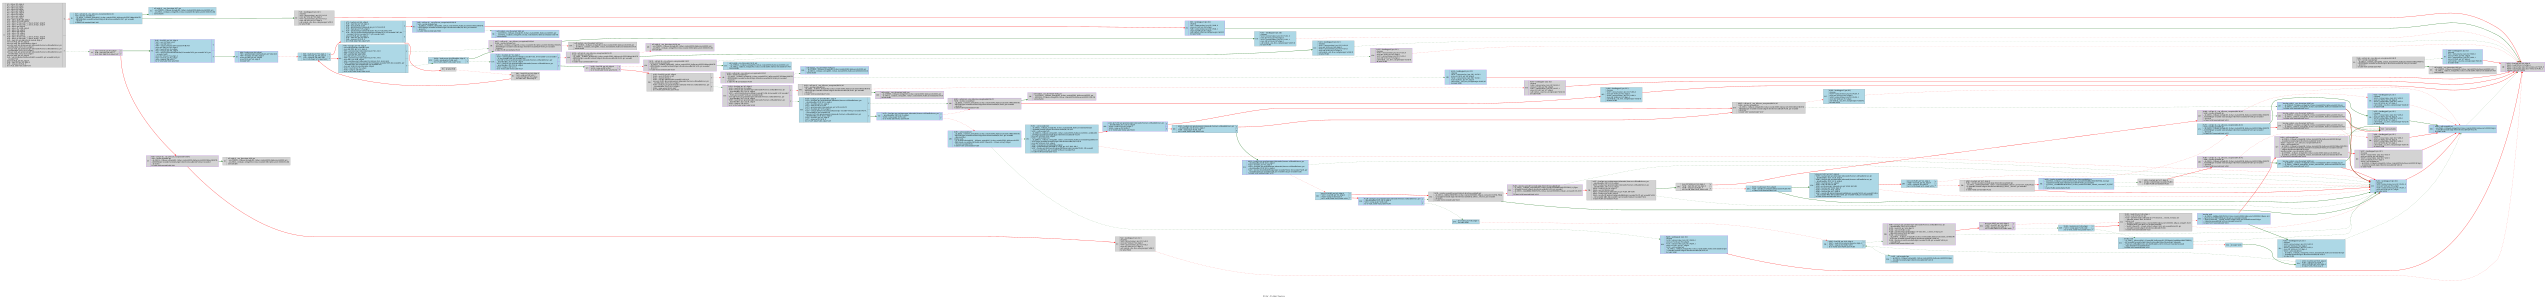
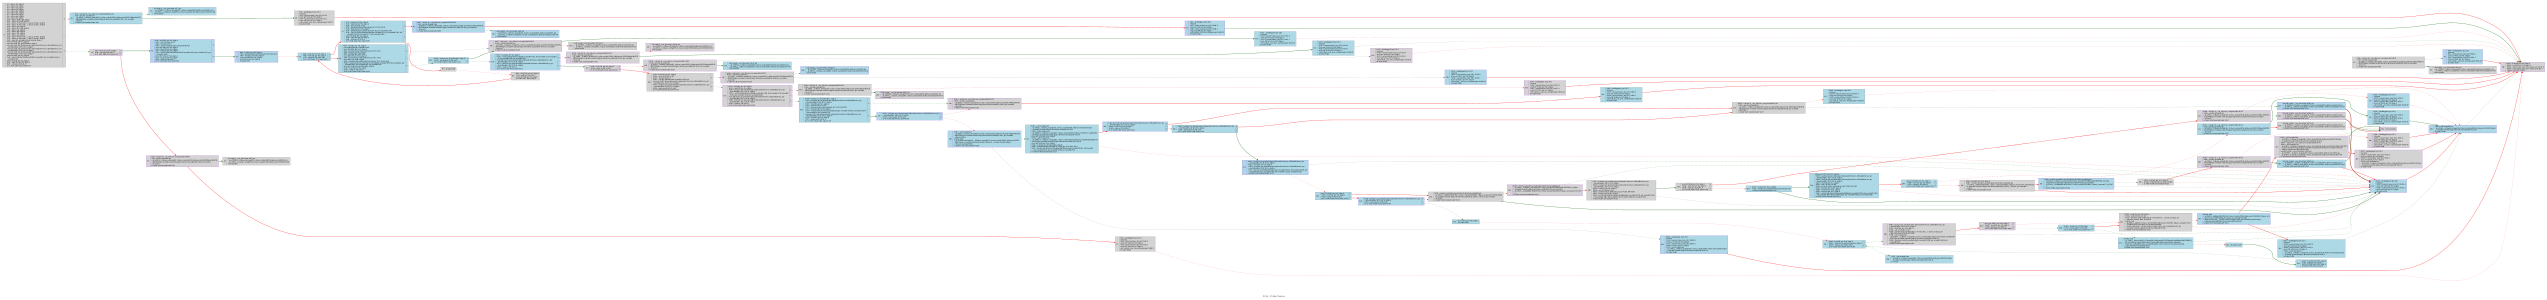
(145, 15) -> (145, 15)
(1062, 96) -> none
(2266, 231) -> (2266, 231)
